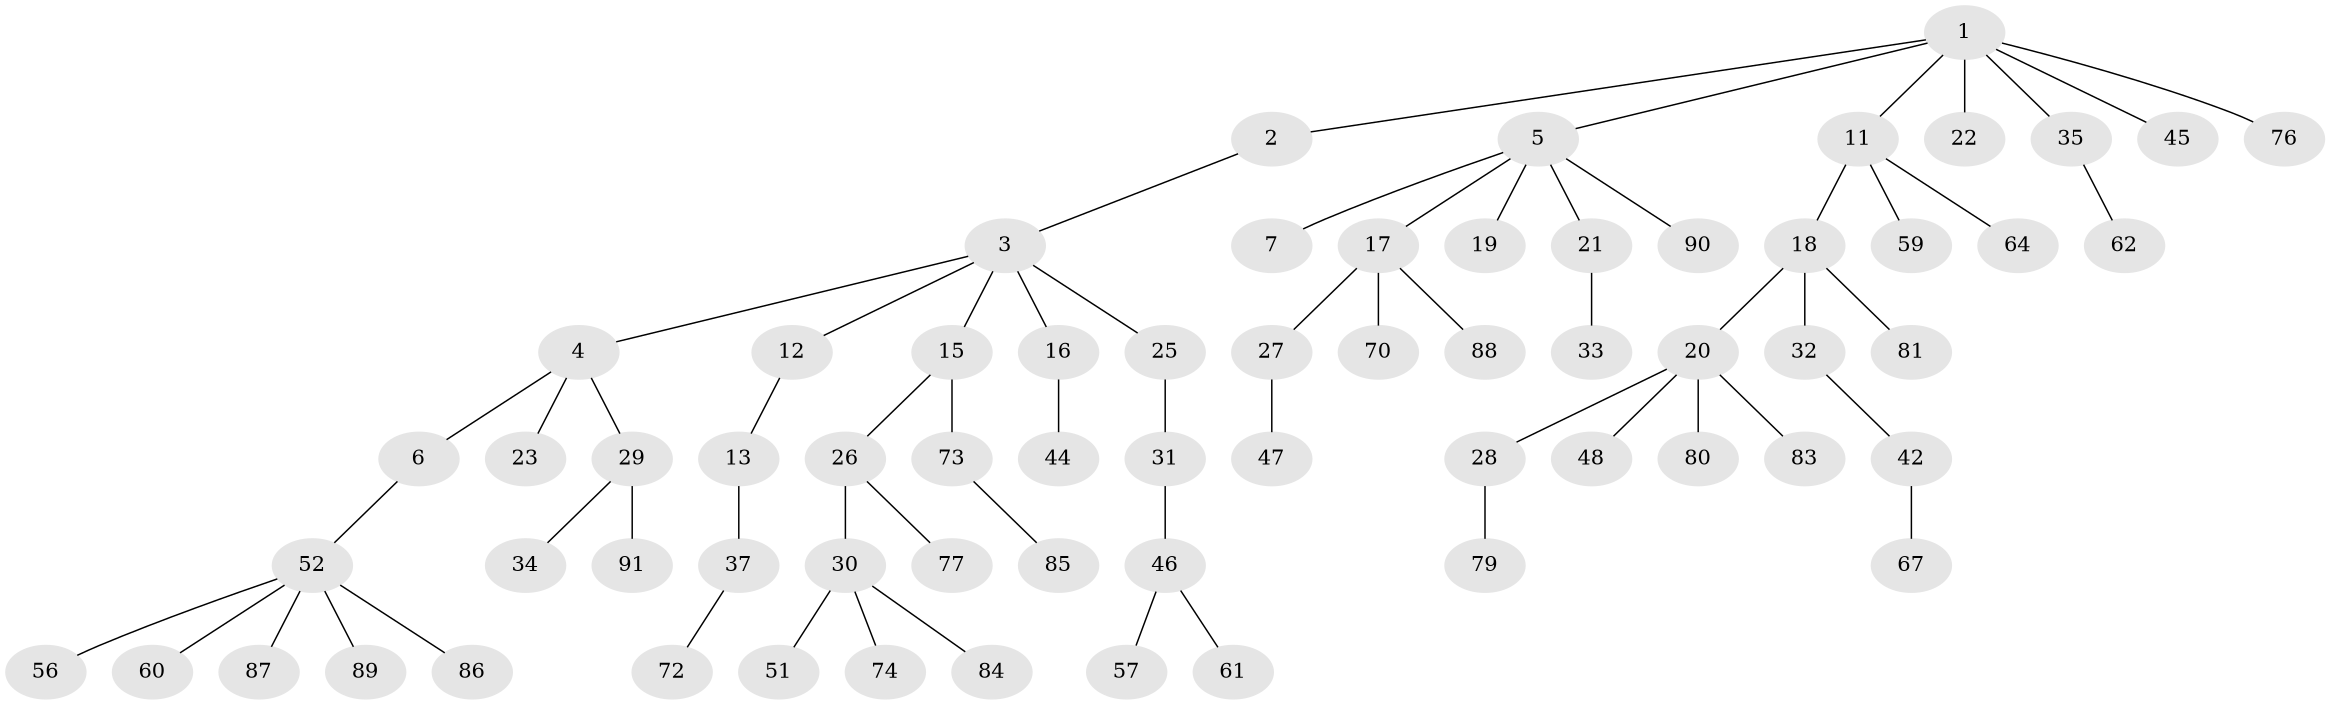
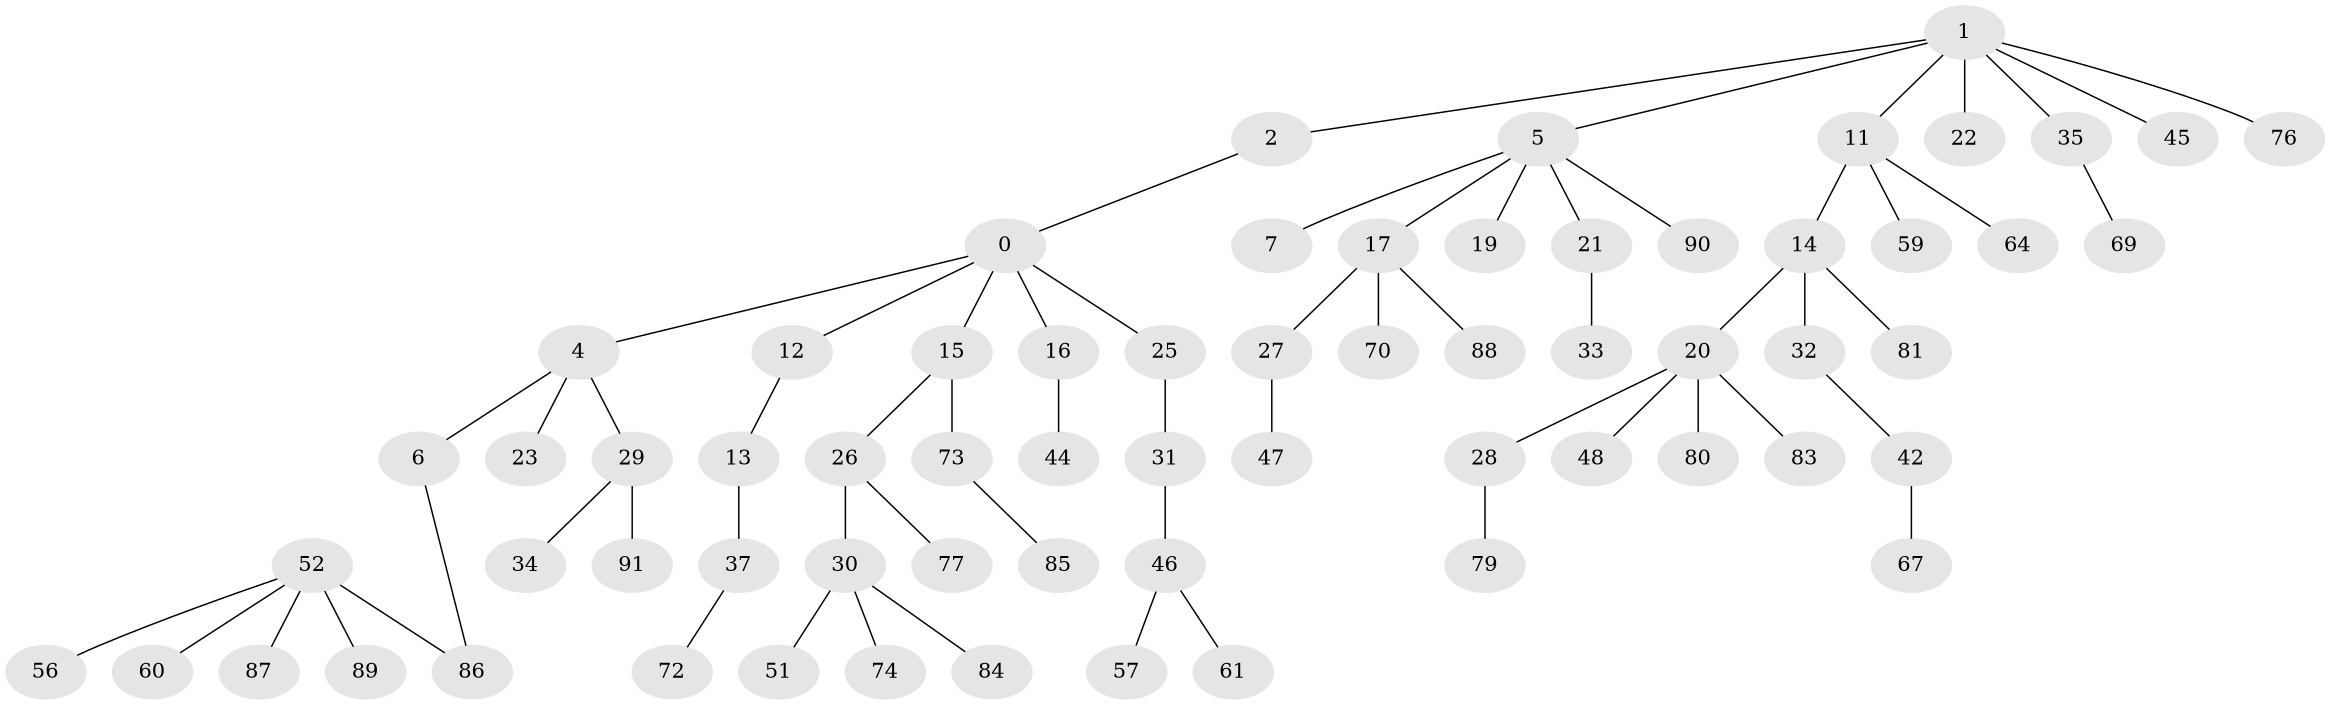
(1005, 246) -> (1005, 246)
(1805, 246) -> (1805, 246)
(2125, 246) -> (2125, 246)
(366, 512) -> (446, 566)
